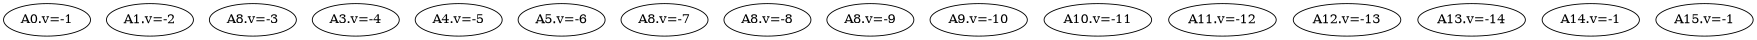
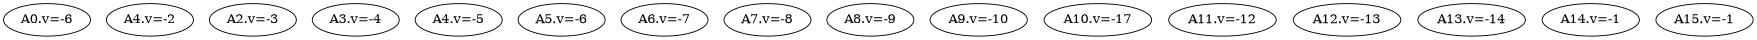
(47, 20) -> (47, 20)
(150, 20) -> (150, 20)
(253, 20) -> (253, 20)
(665, 20) -> (665, 20)
(767, 20) -> (767, 20)
(1098, 20) -> (1098, 20)
